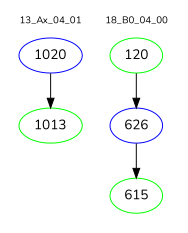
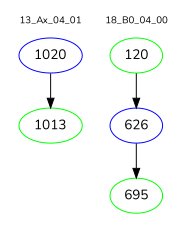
(136, 196) -> (136, 196)
